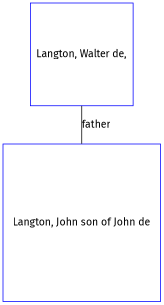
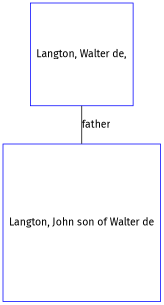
(82, 223) -> (82, 223)
